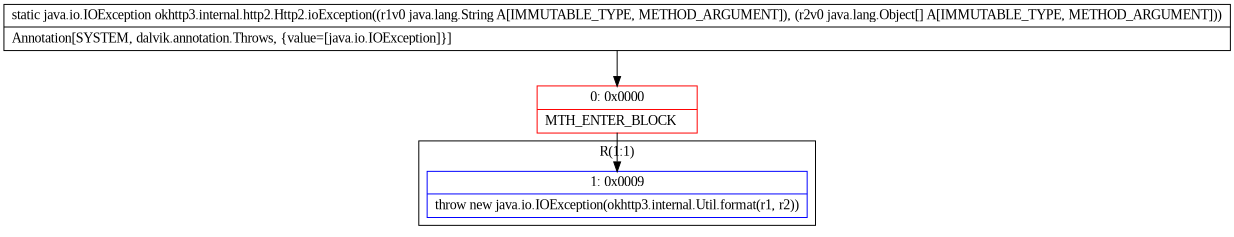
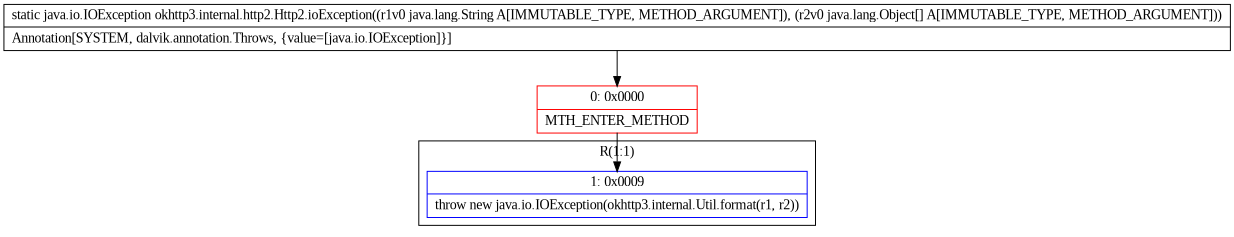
(611, 121) -> (617, 121)
